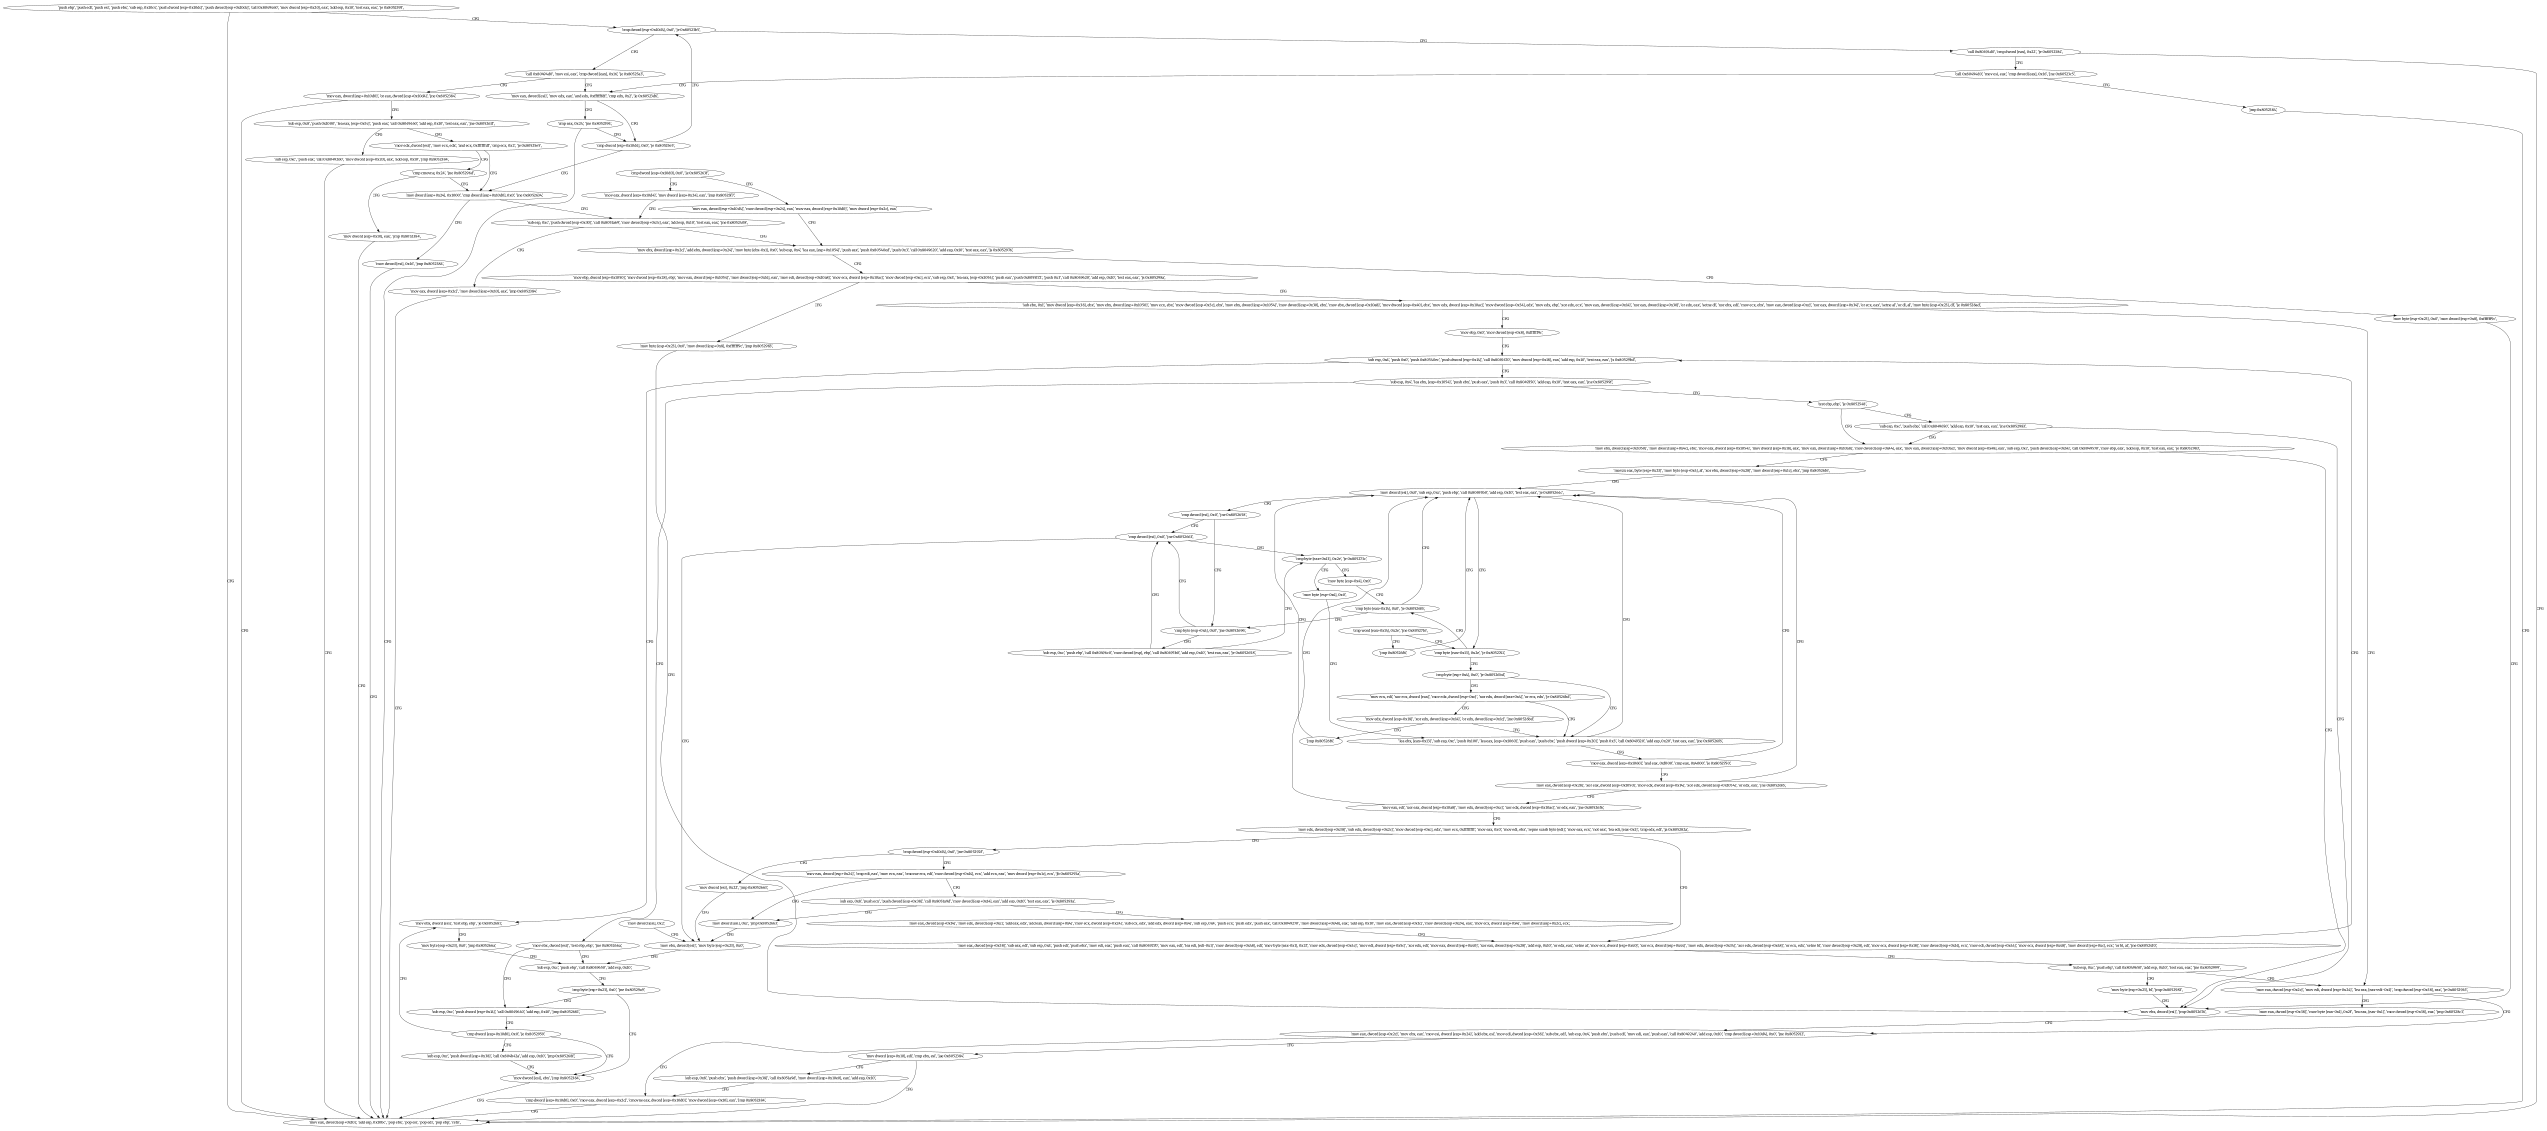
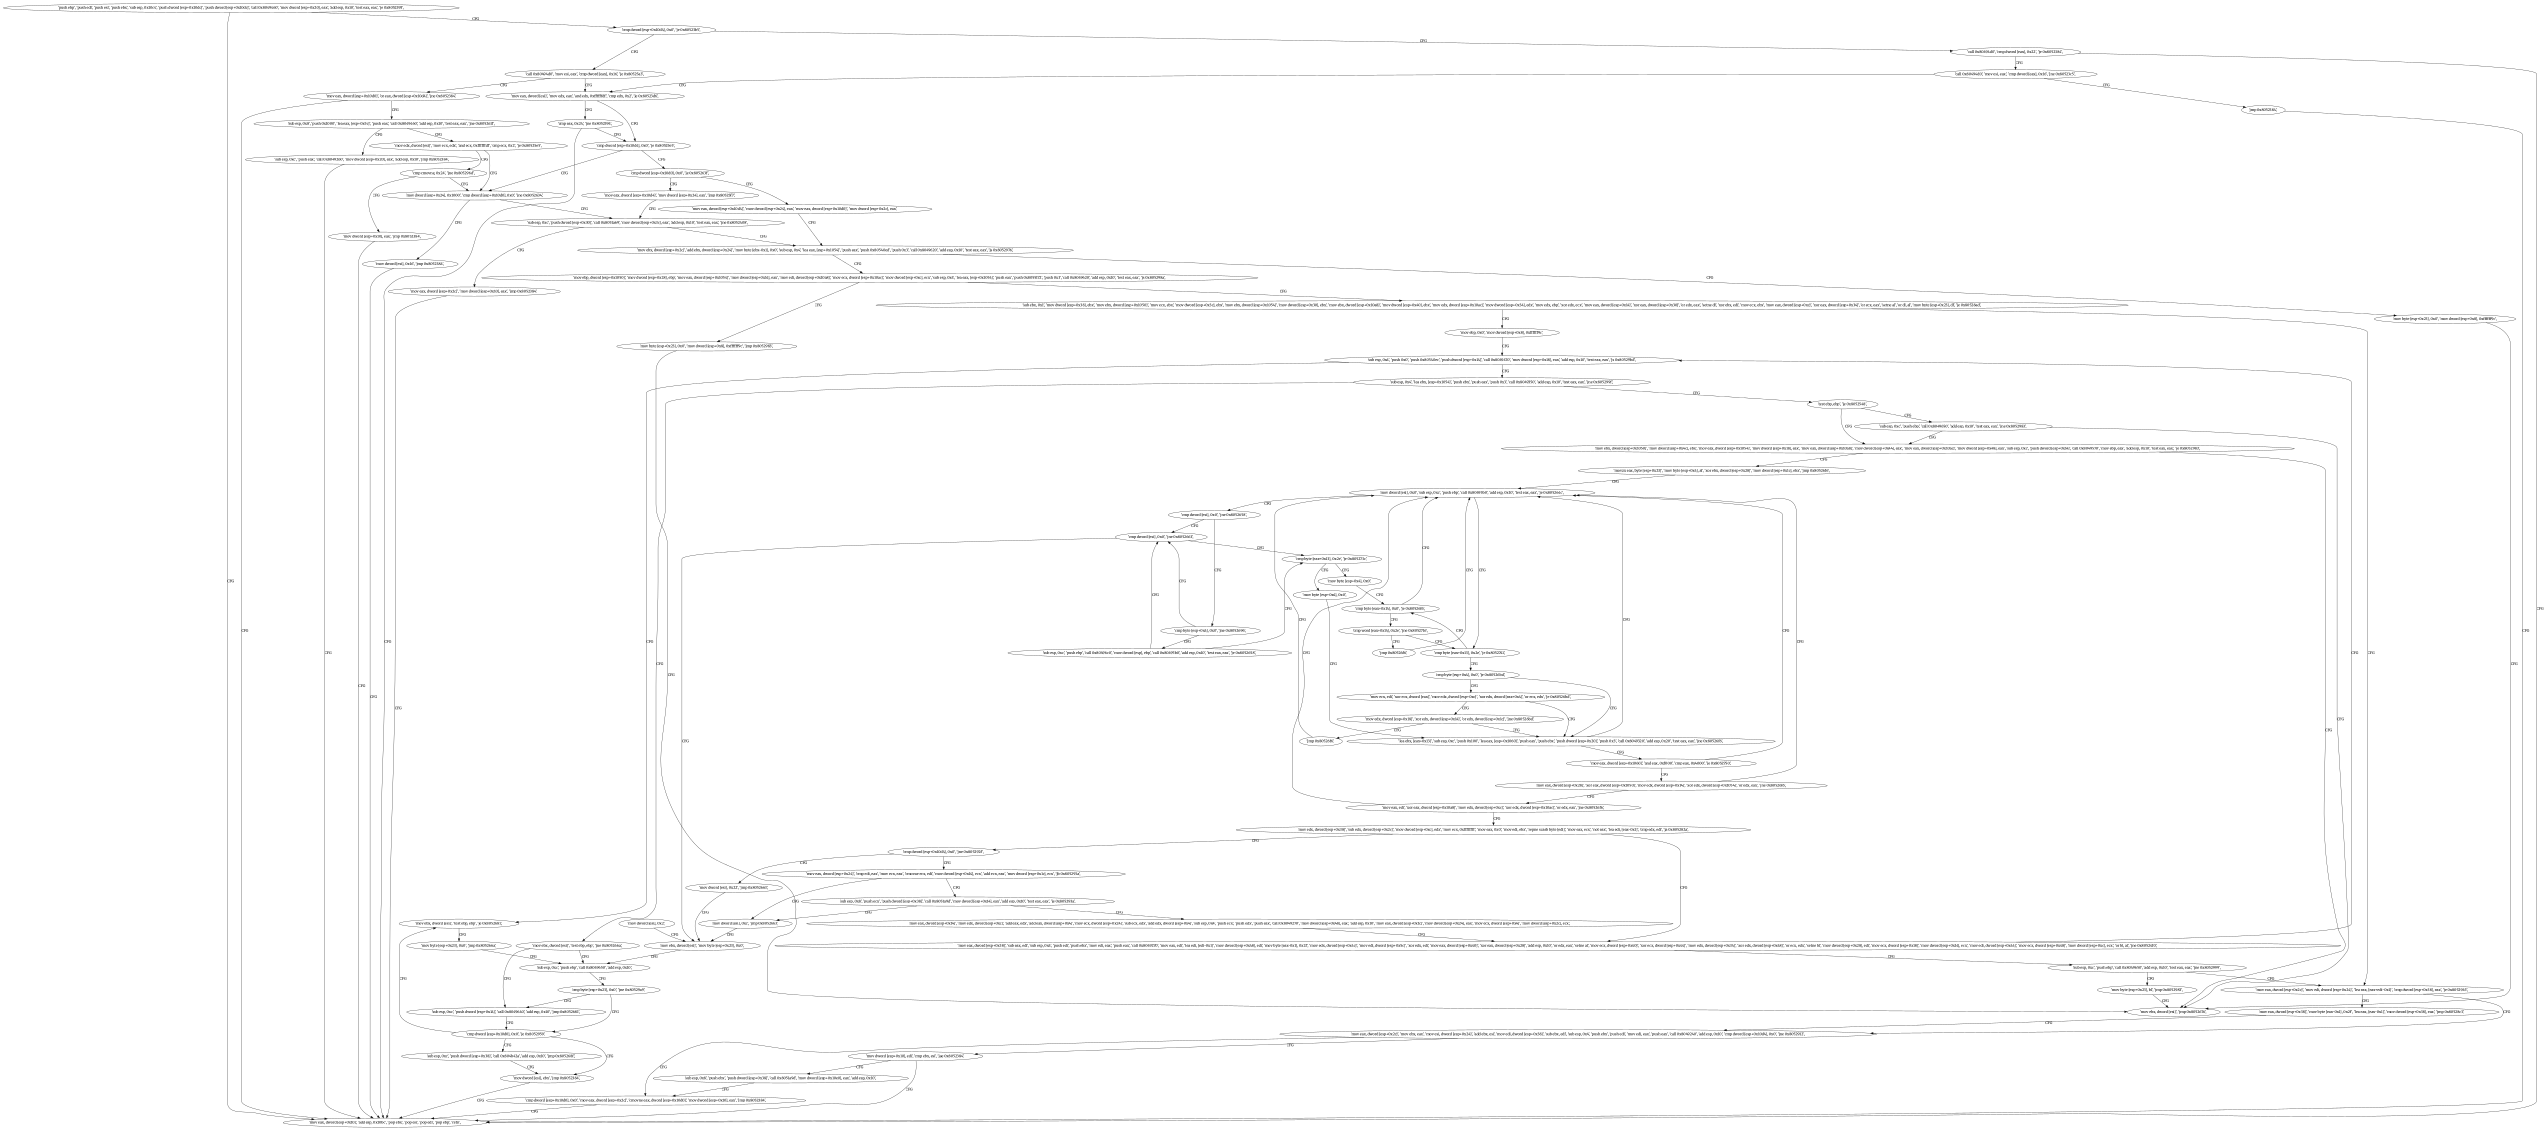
(692, 97) -> (652, 159)
(1309, 621) -> (1391, 619)
(629, 1049) -> (594, 1024)
